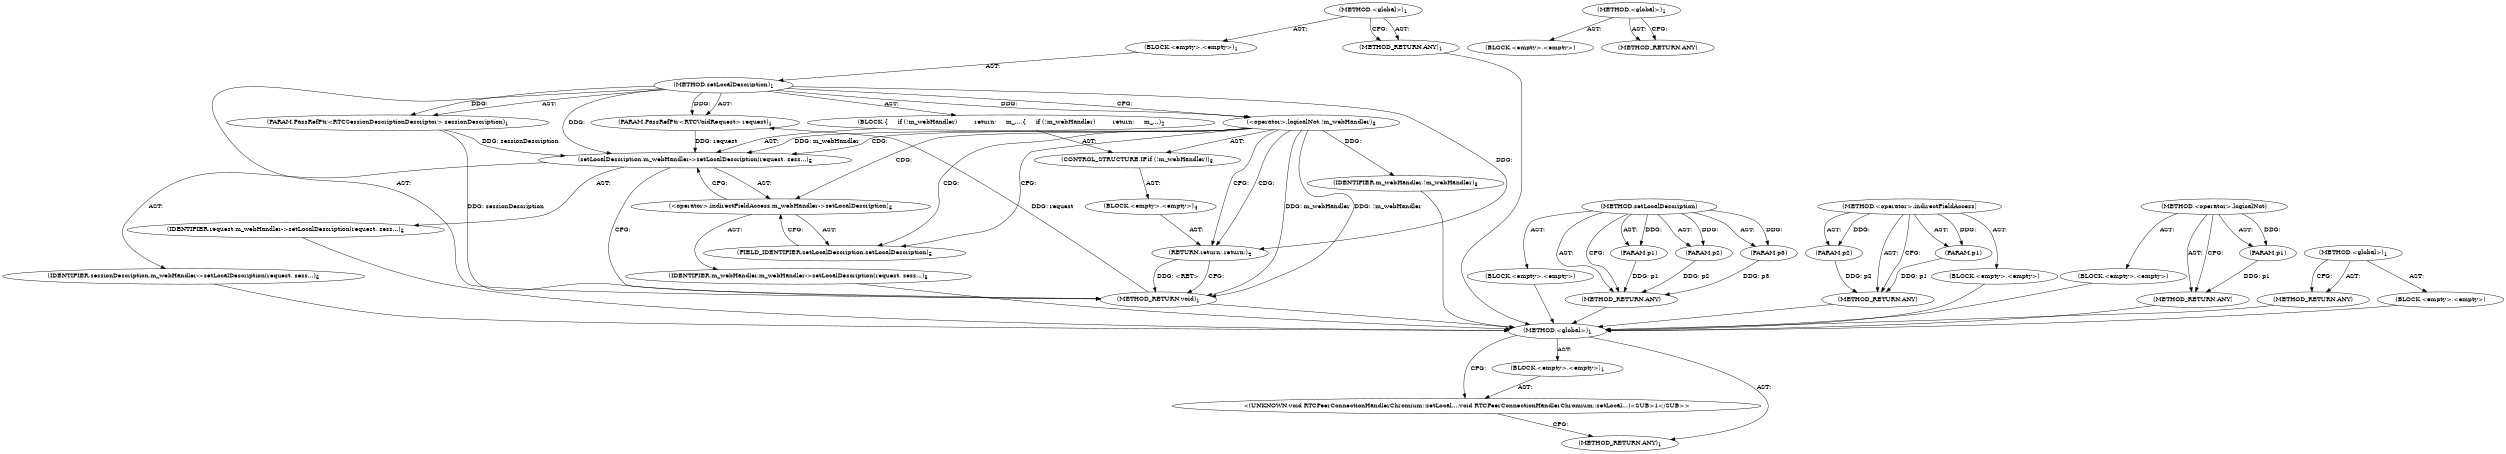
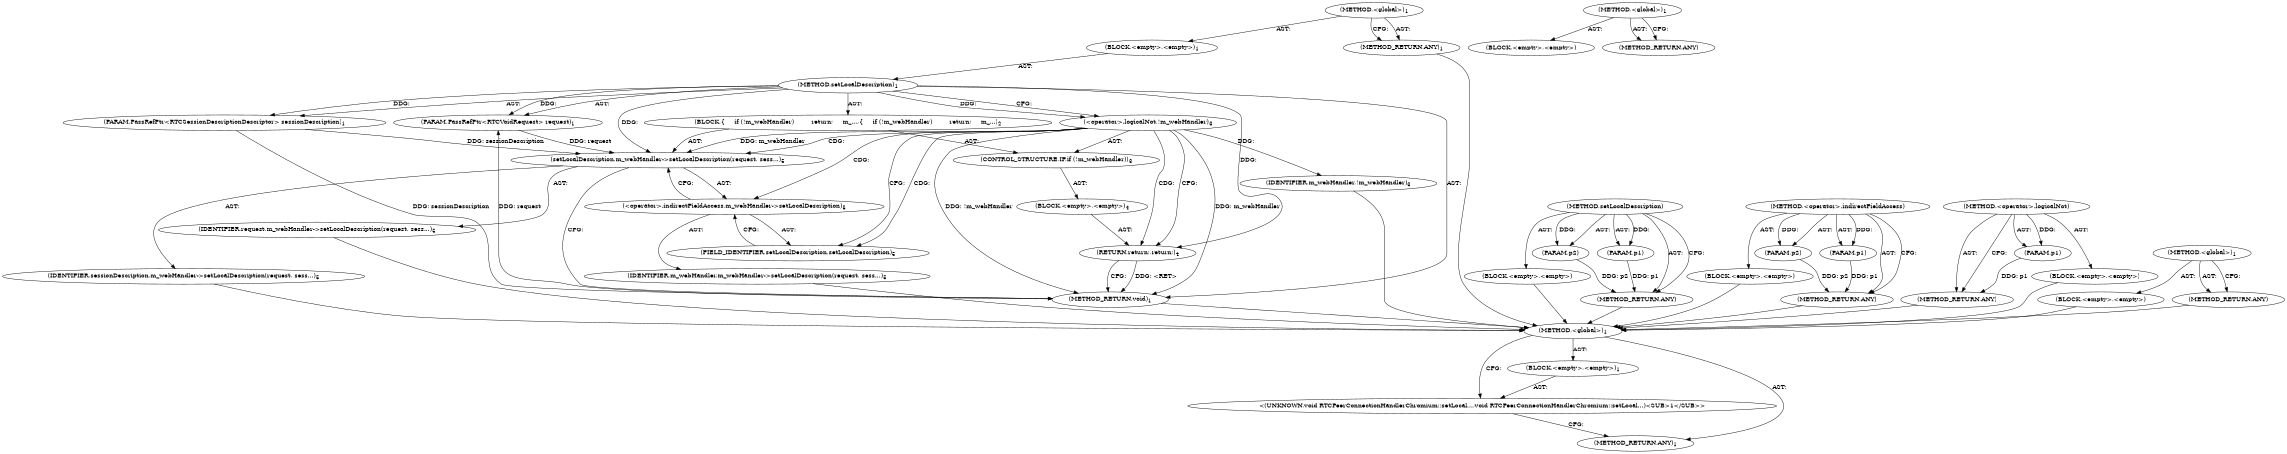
(1769, 253) -> none
